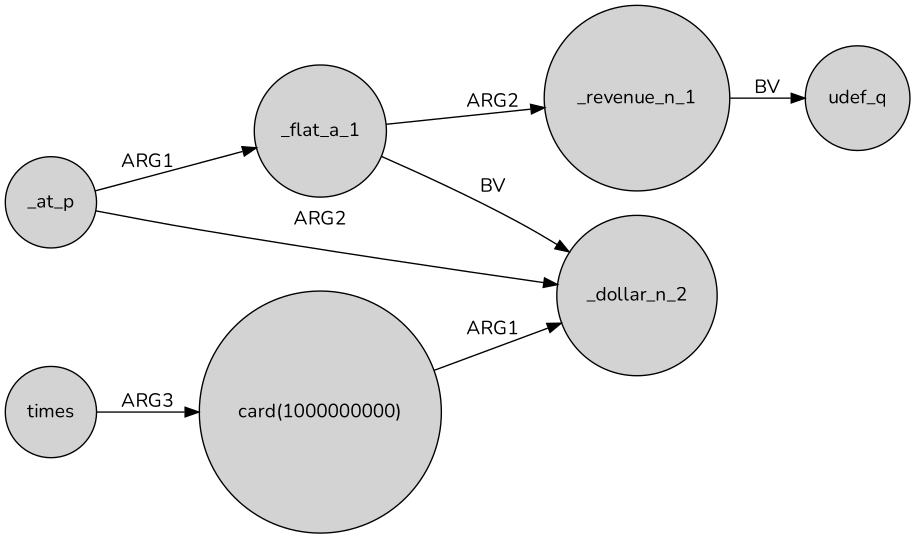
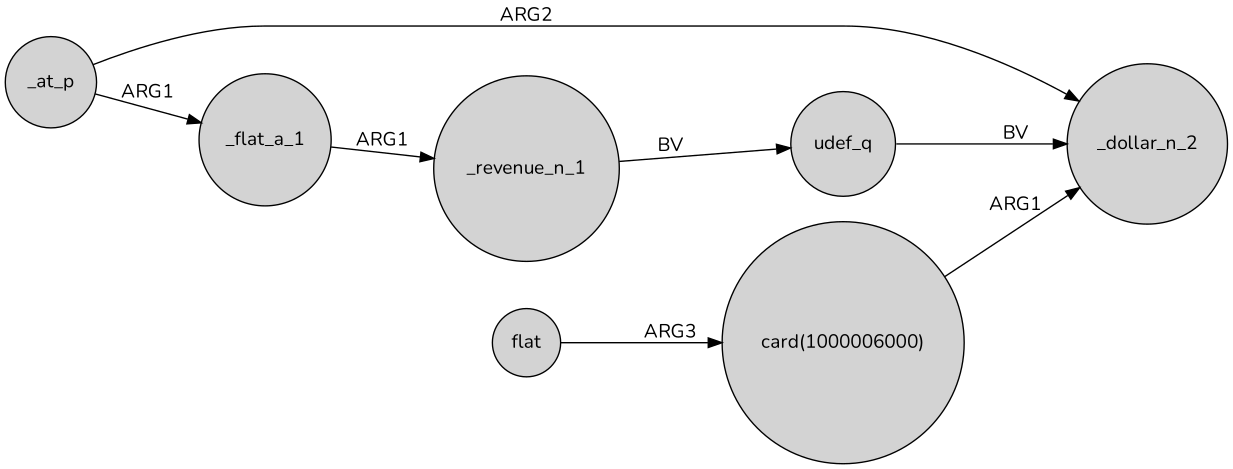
(493, 102) -> (382, 141)
(471, 198) -> (975, 144)
(51, 412) -> (527, 343)
(320, 412) -> (843, 343)
